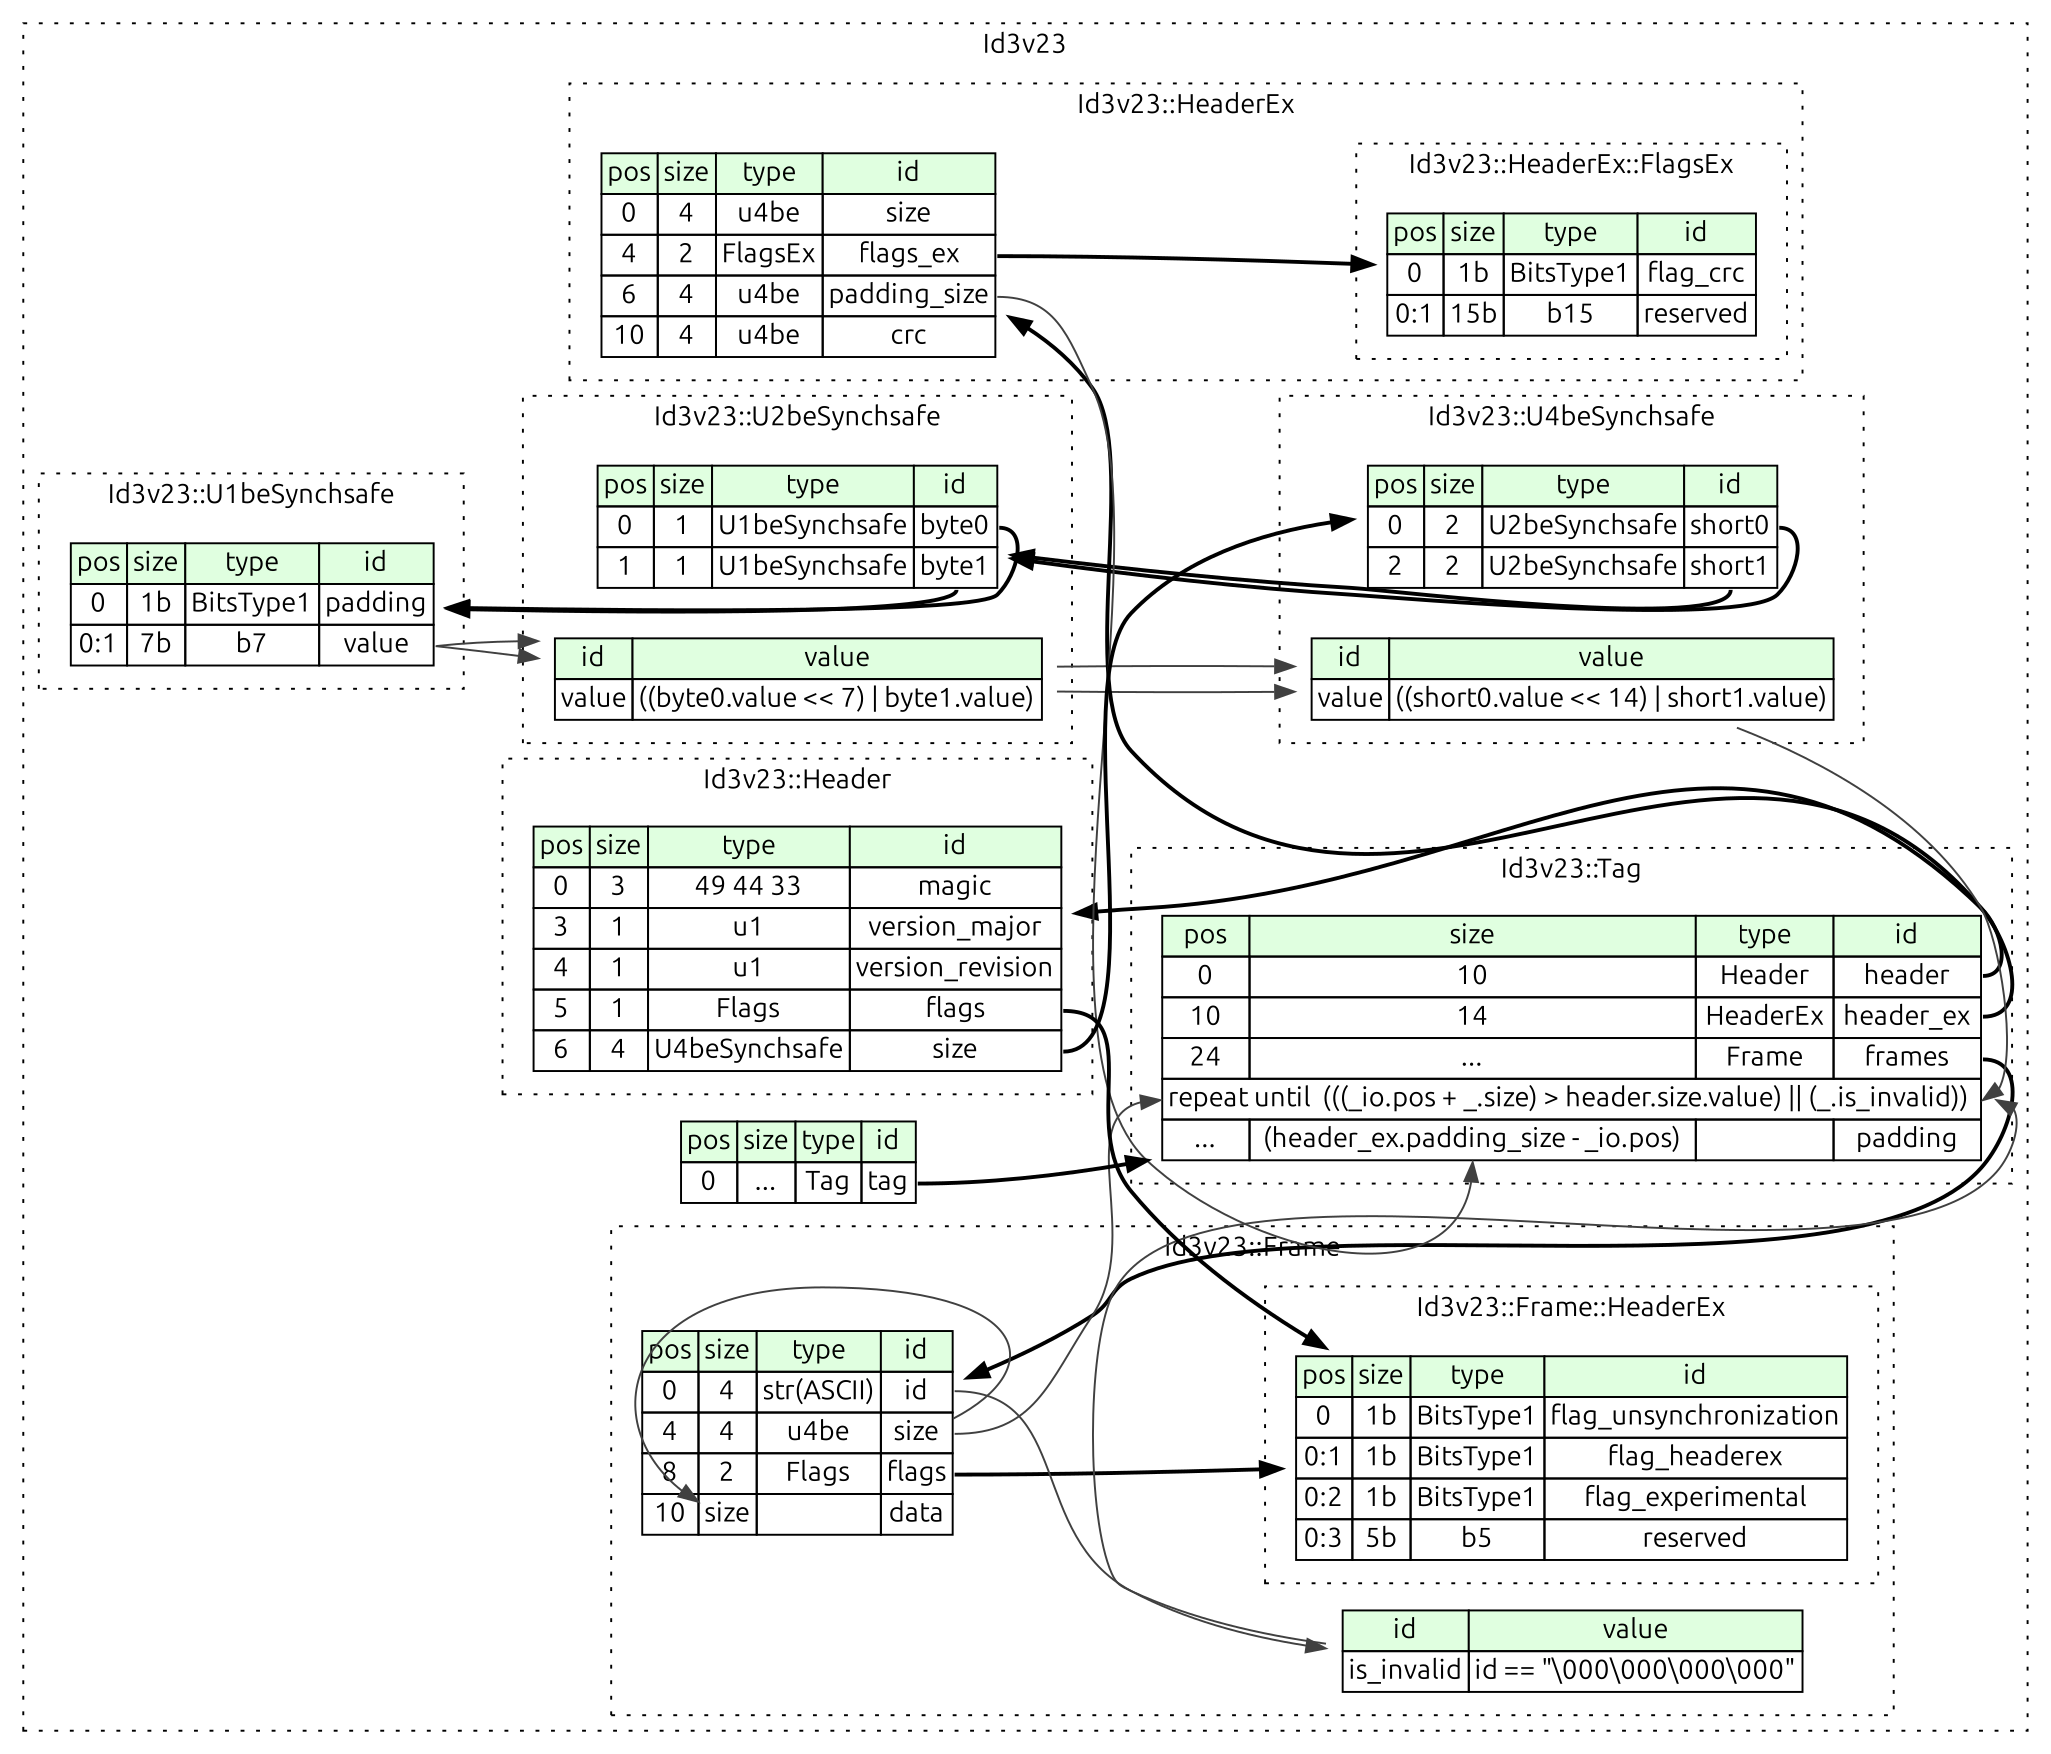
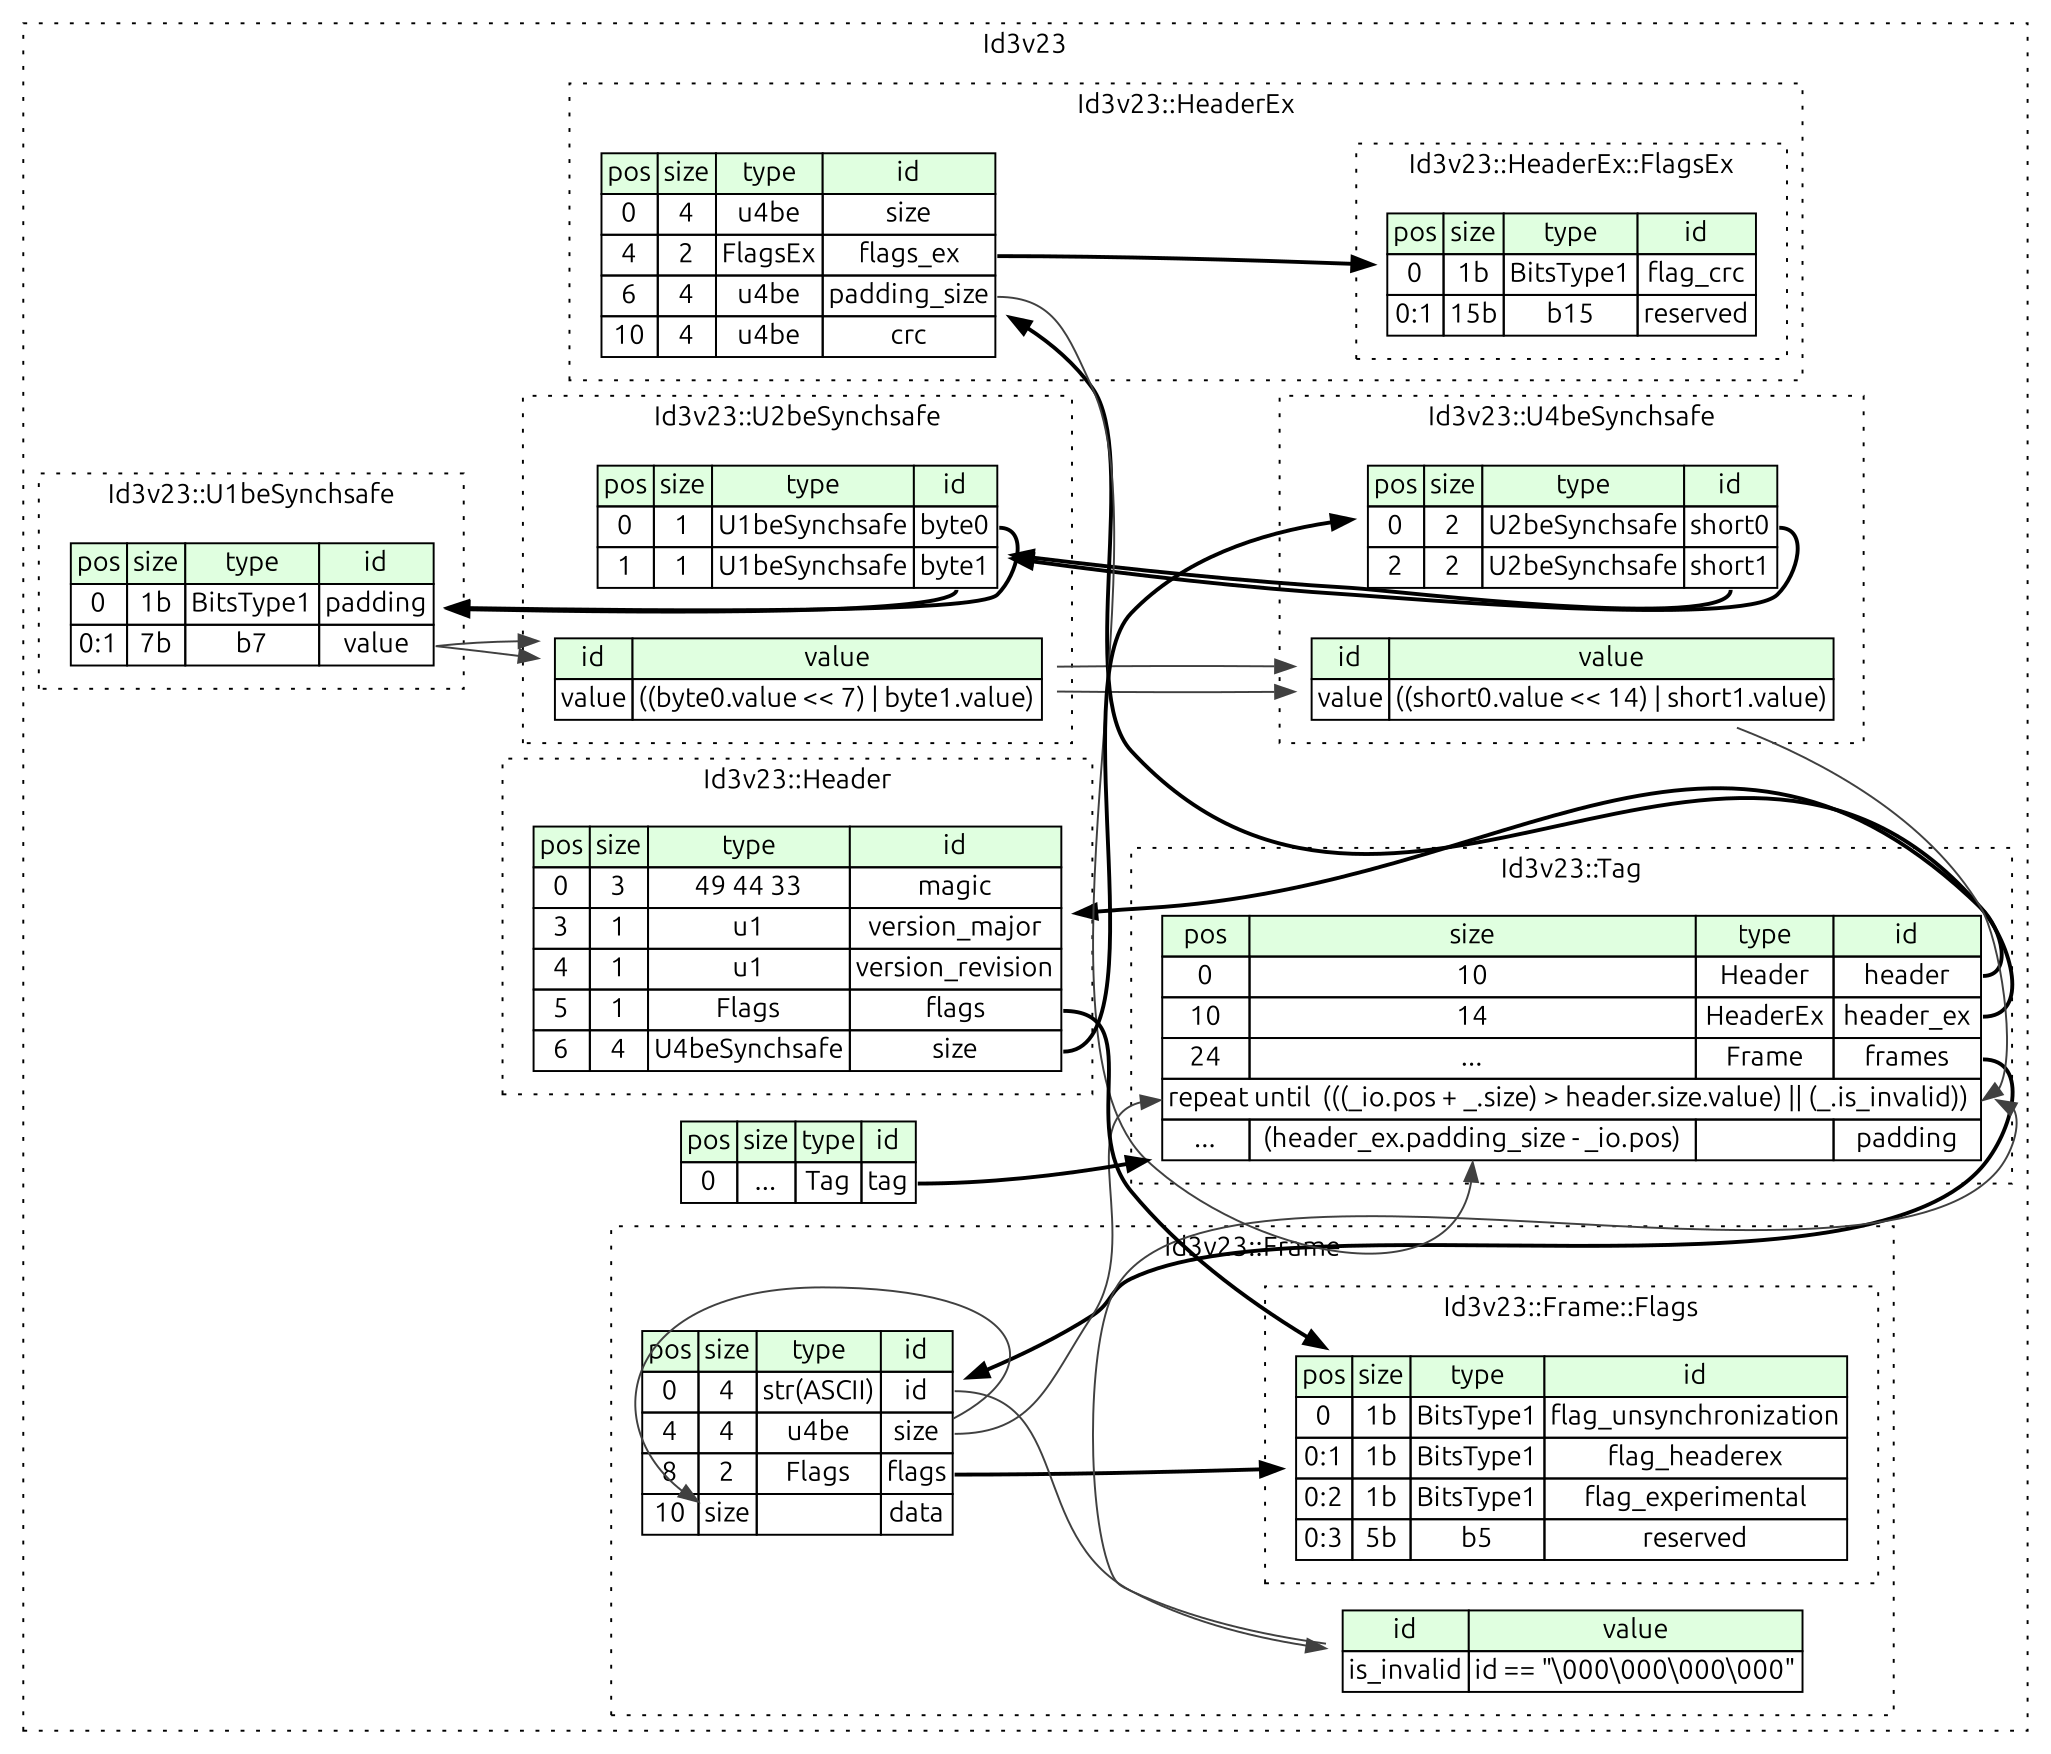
(1572, 1309) -> (1572, 1309)
